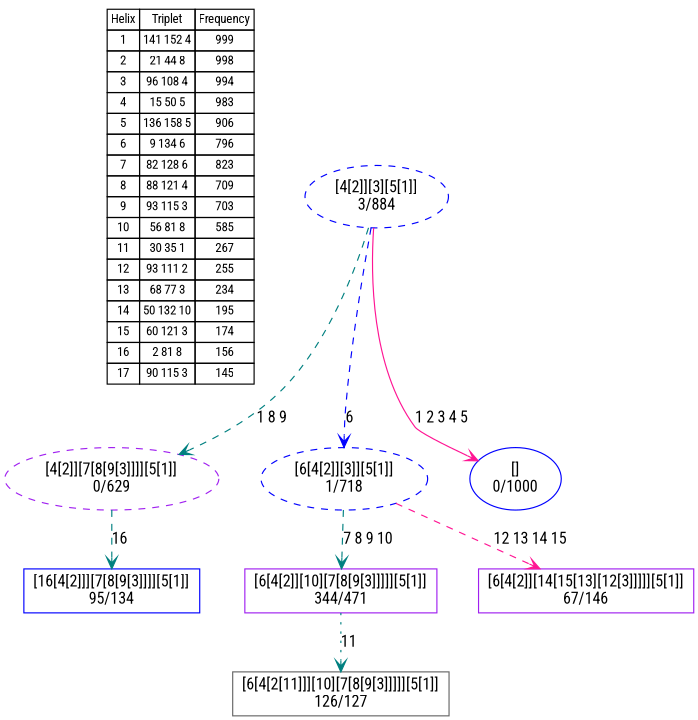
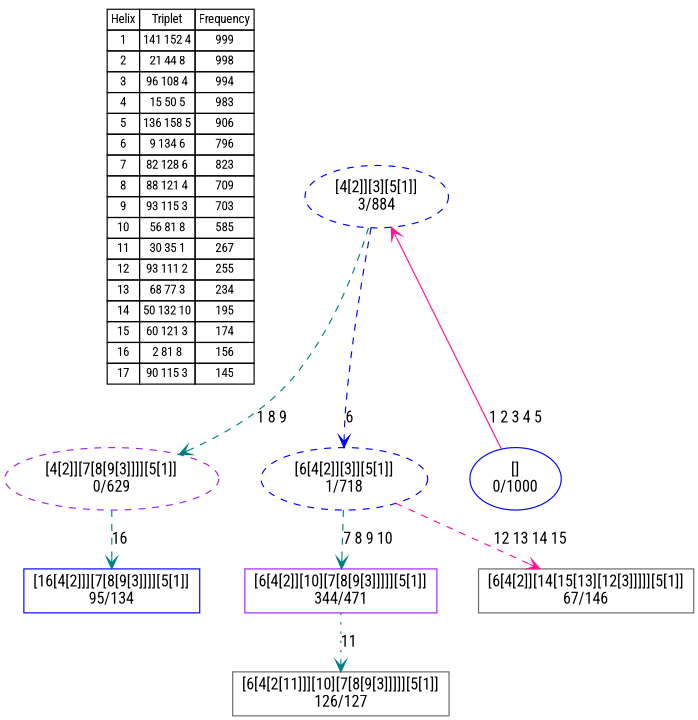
(385, 360) -> (449, 343)
(586, 591) -> (586, 591)
